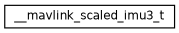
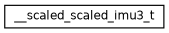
(90, 17) -> (84, 17)
